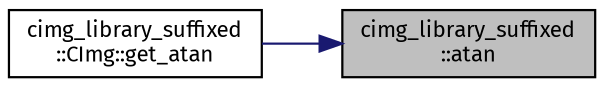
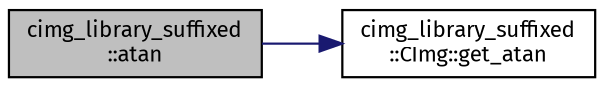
(291, 44) -> (291, 44)
